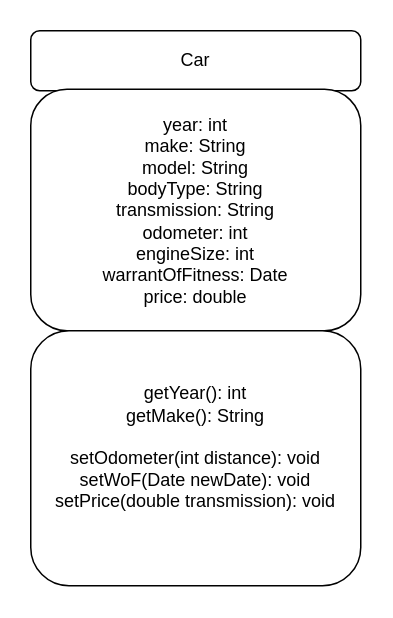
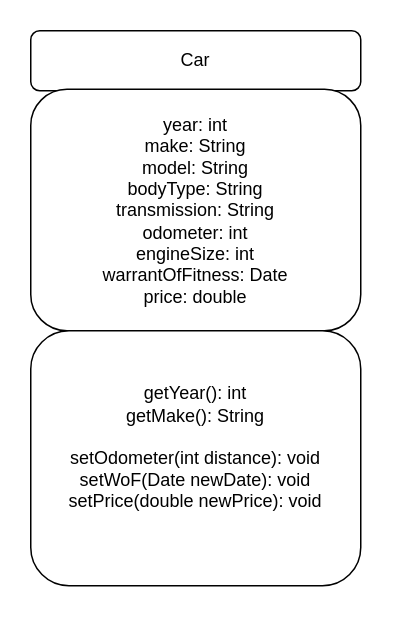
(196, 458) -> (196, 458)
